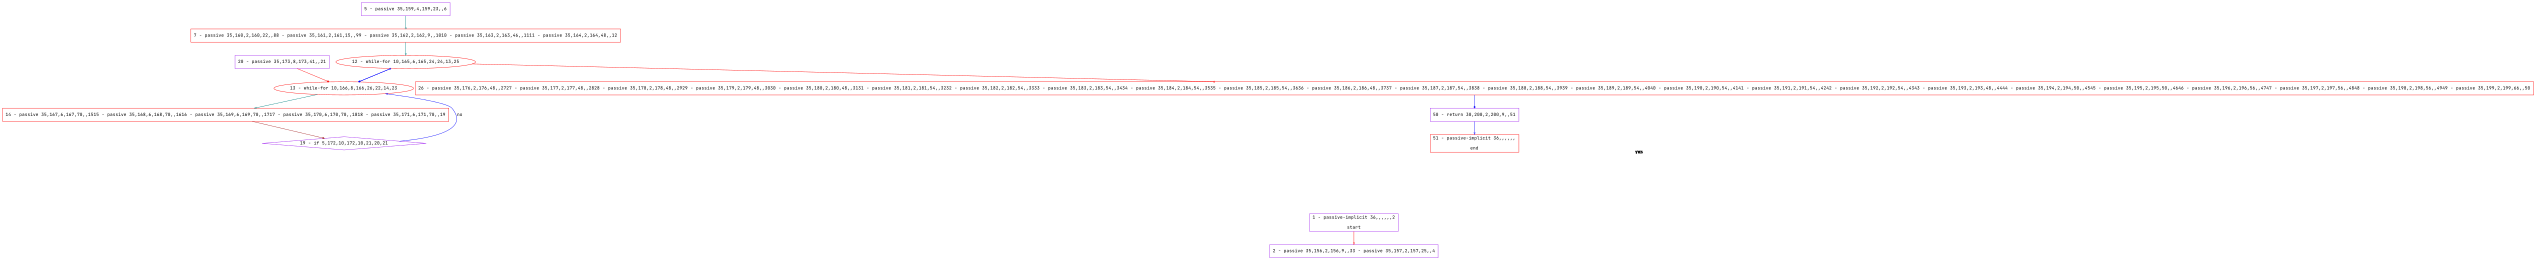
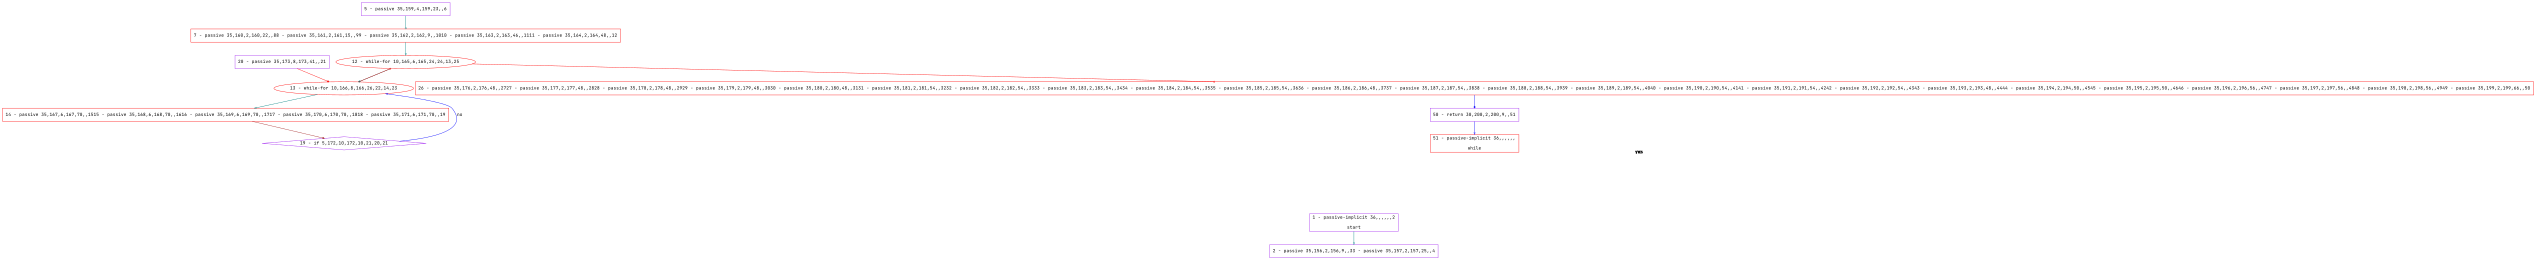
(374, 75) -> (374, 75)
(376, 75) -> (376, 75)
(1475, 143) -> (1475, 143)
(1354, 237) -> (1354, 237)
